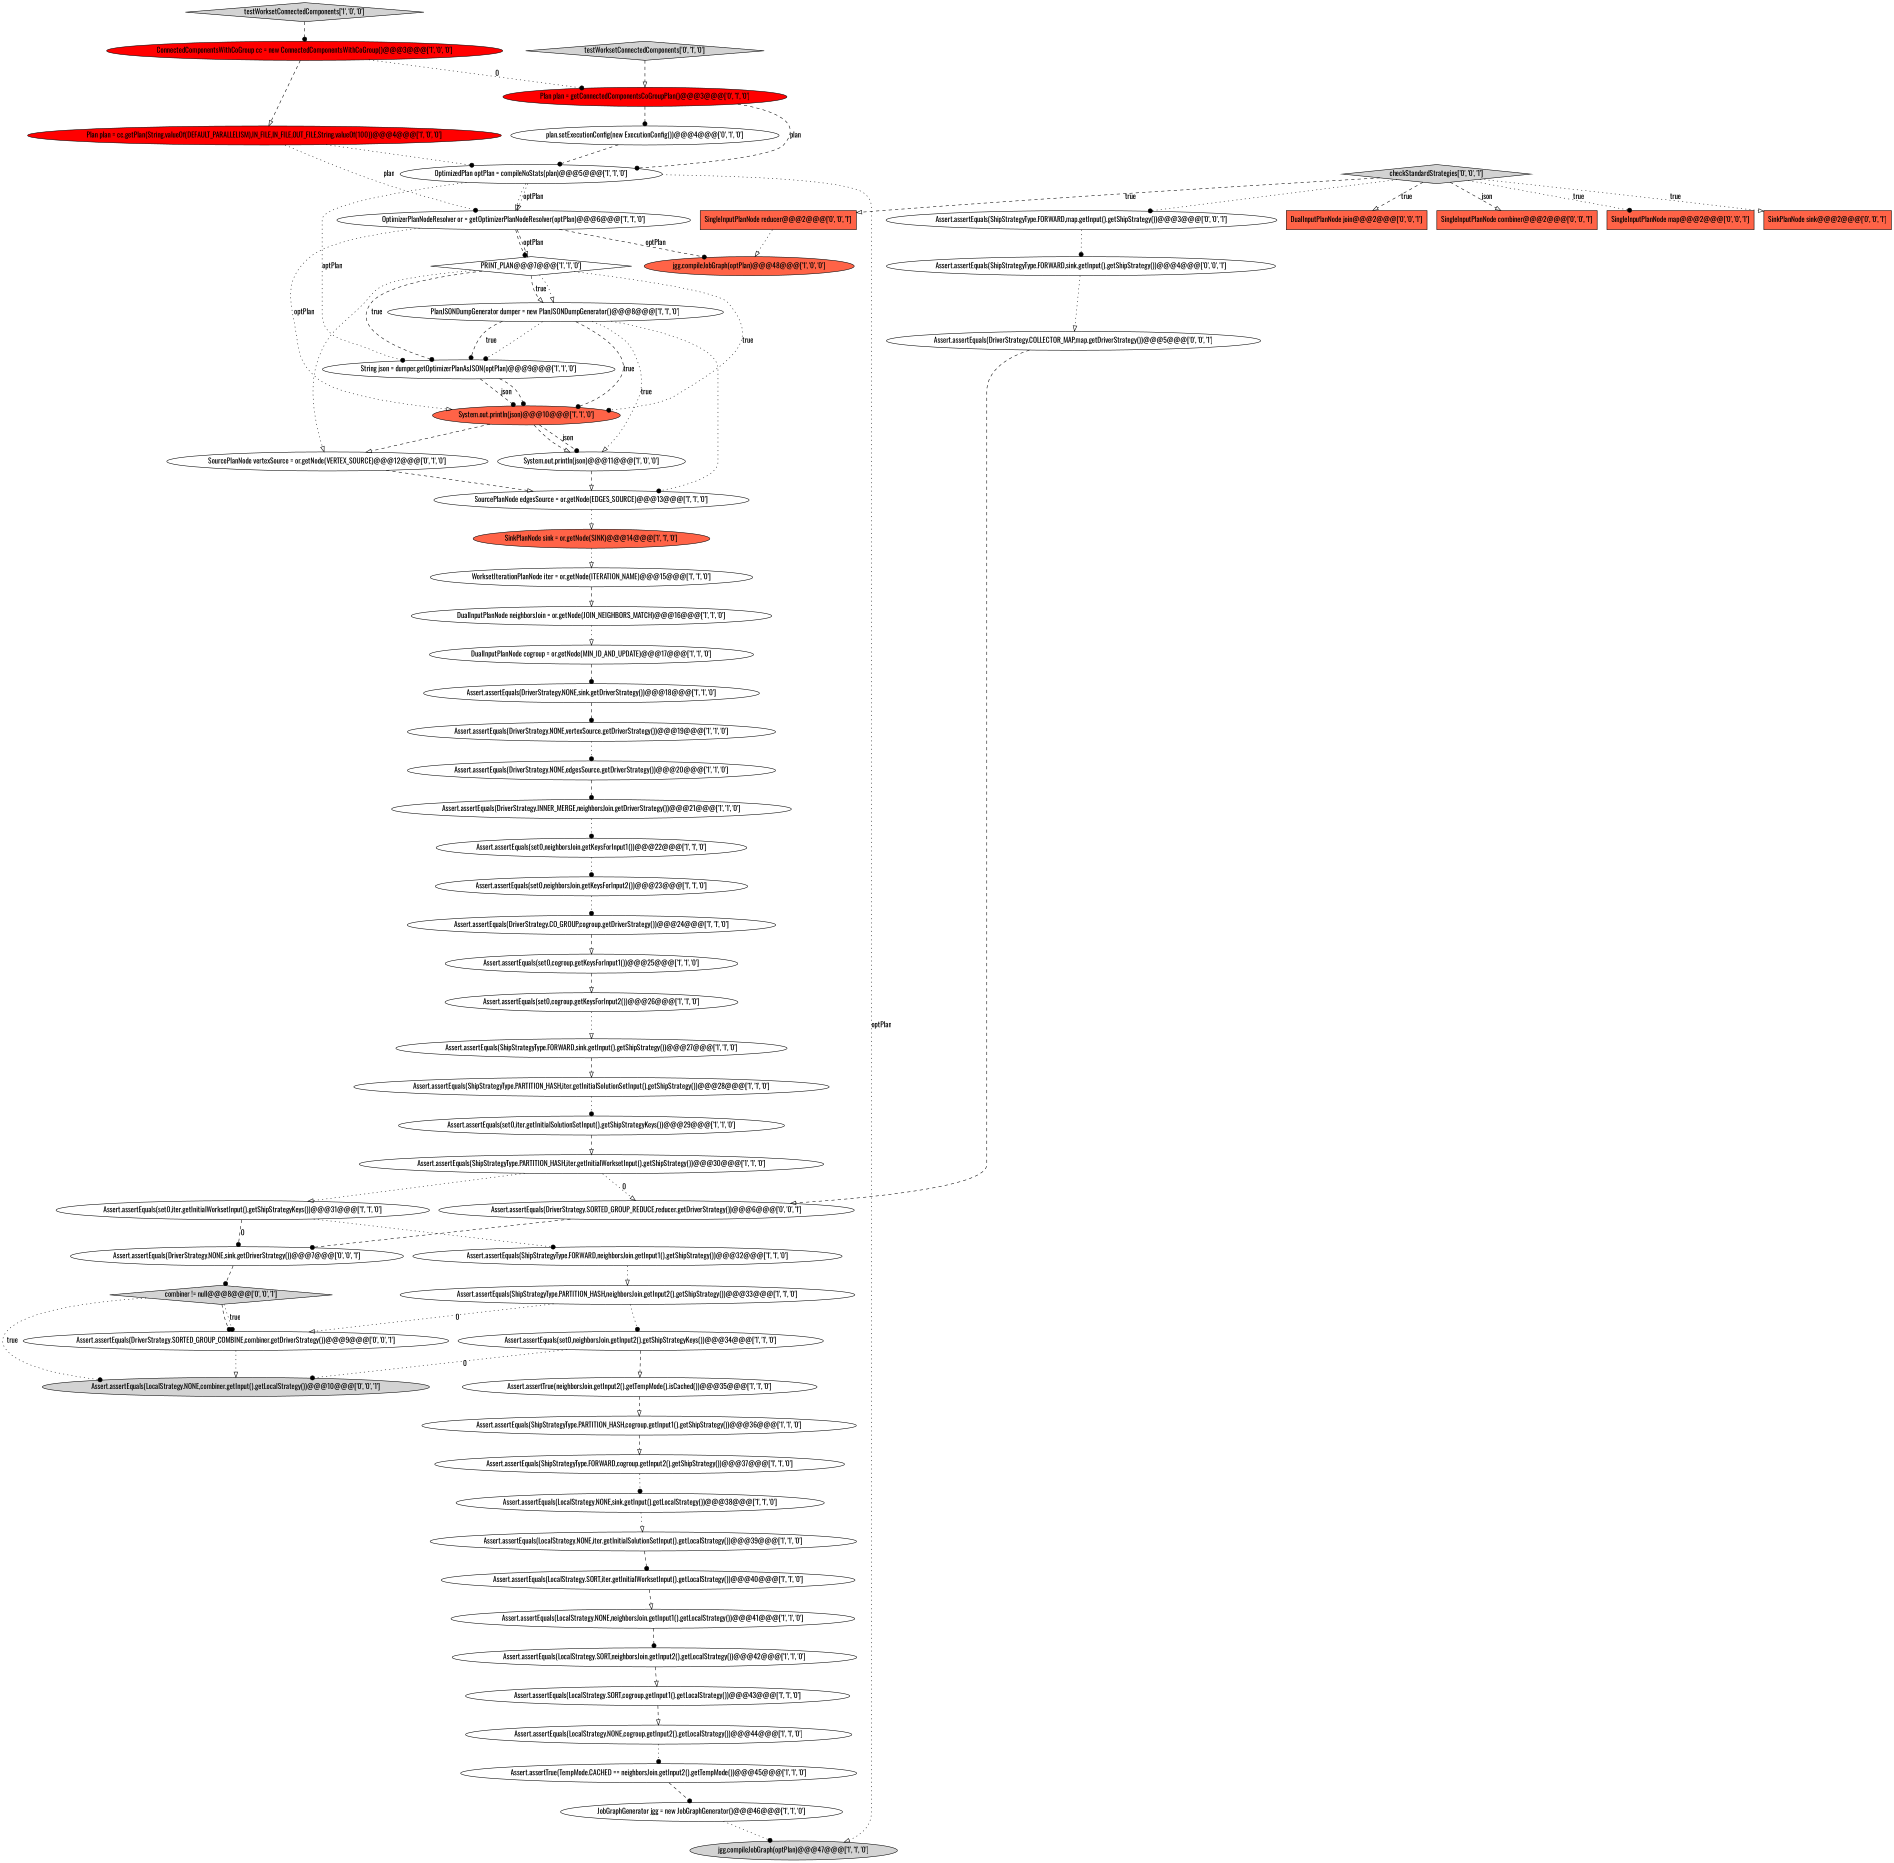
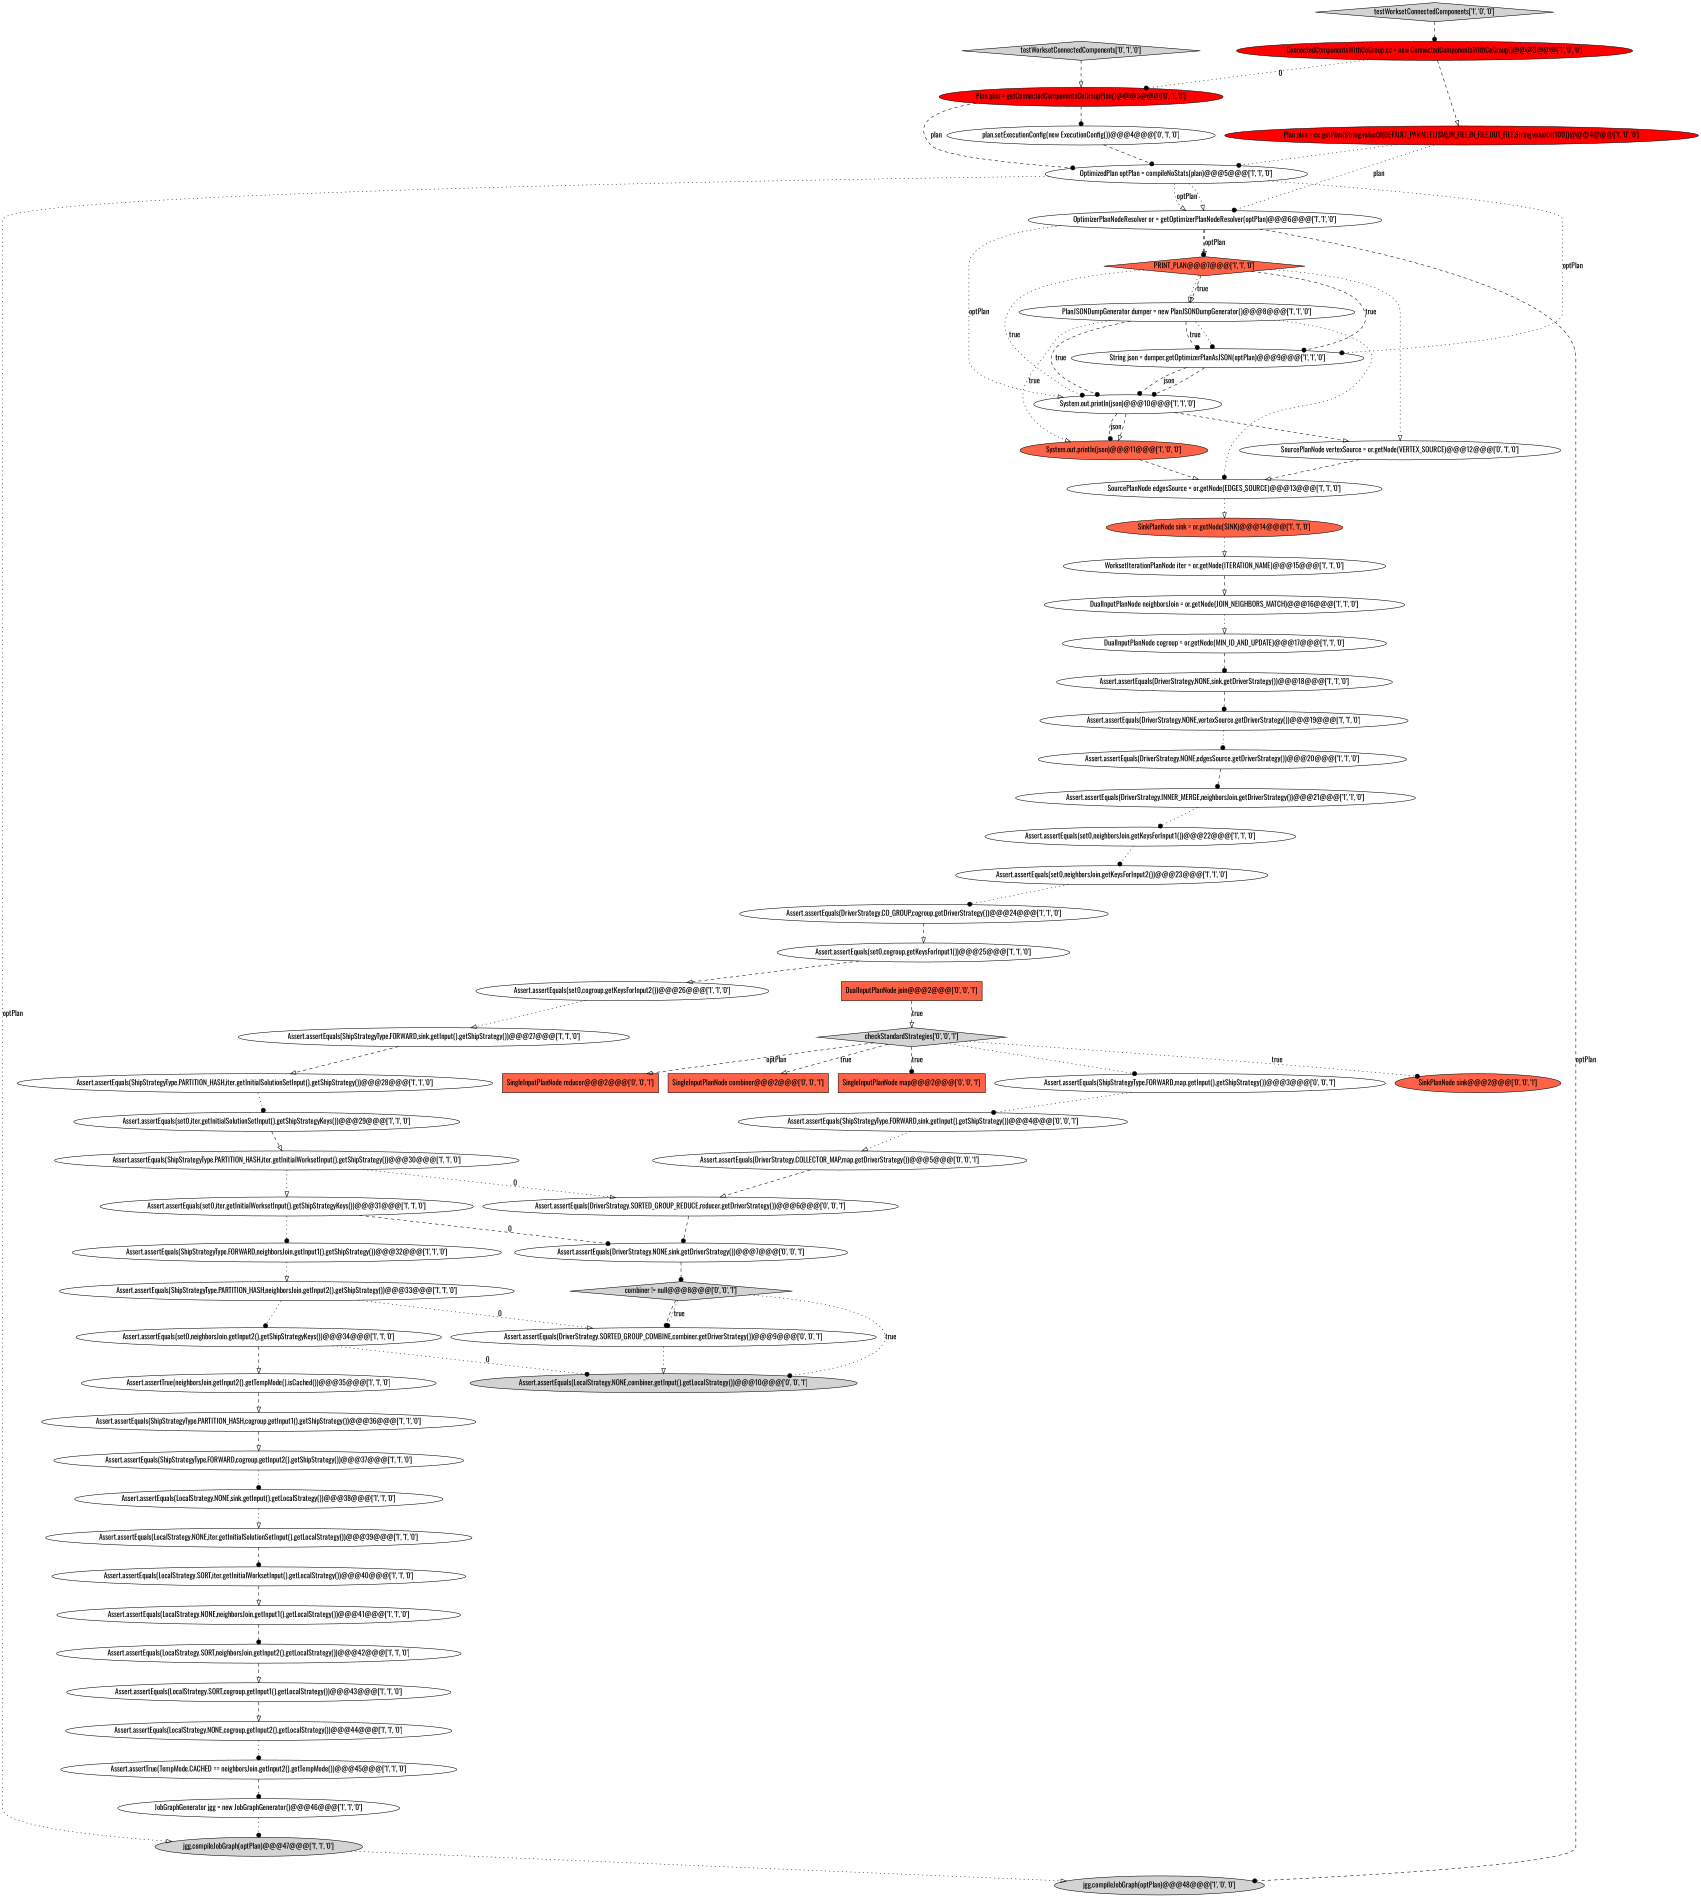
(1619, 194) -> (1190, 1057)
(1400, 195) -> (912, 1012)
(1548, 195) -> (912, 1058)
(1131, 197) -> (777, 1060)
(1487, 197) -> (846, 1060)
(1828, 220) -> (1478, 1083)
(765, 241) -> (706, 1866)
(531, 266) -> (1204, 266)
(749, 266) -> (1159, 1885)
(526, 415) -> (1128, 404)
(592, 461) -> (1114, 450)
